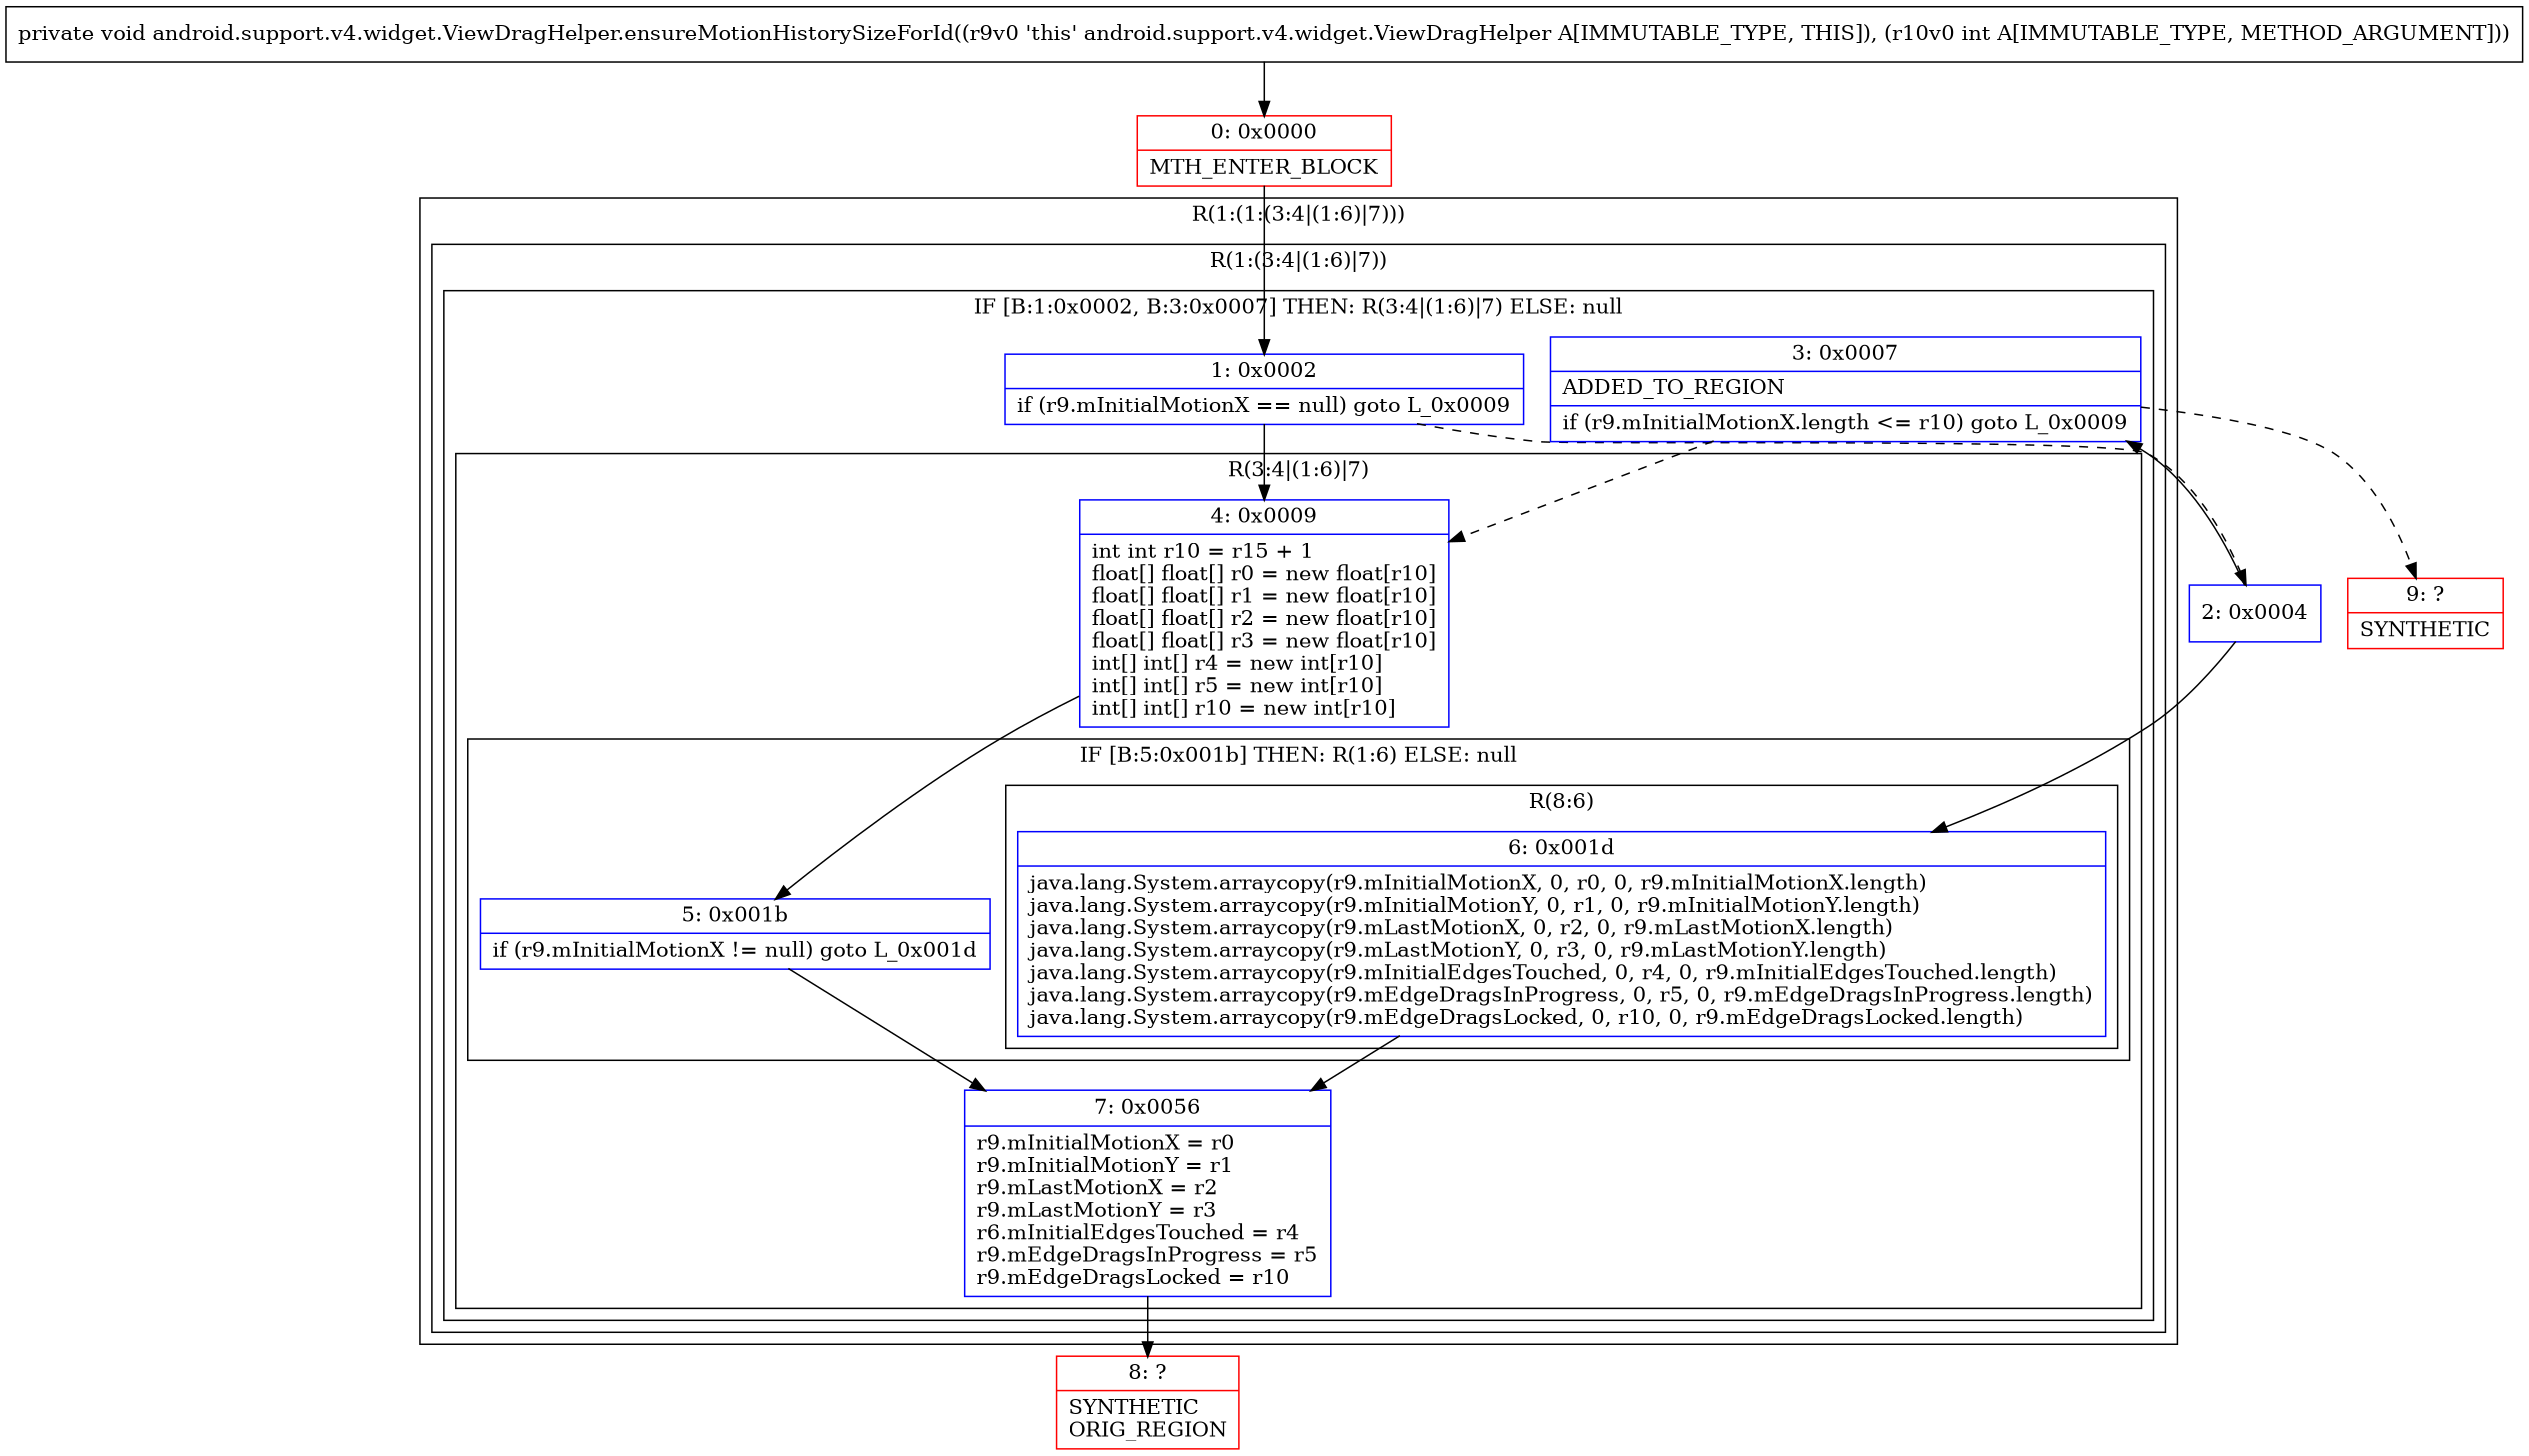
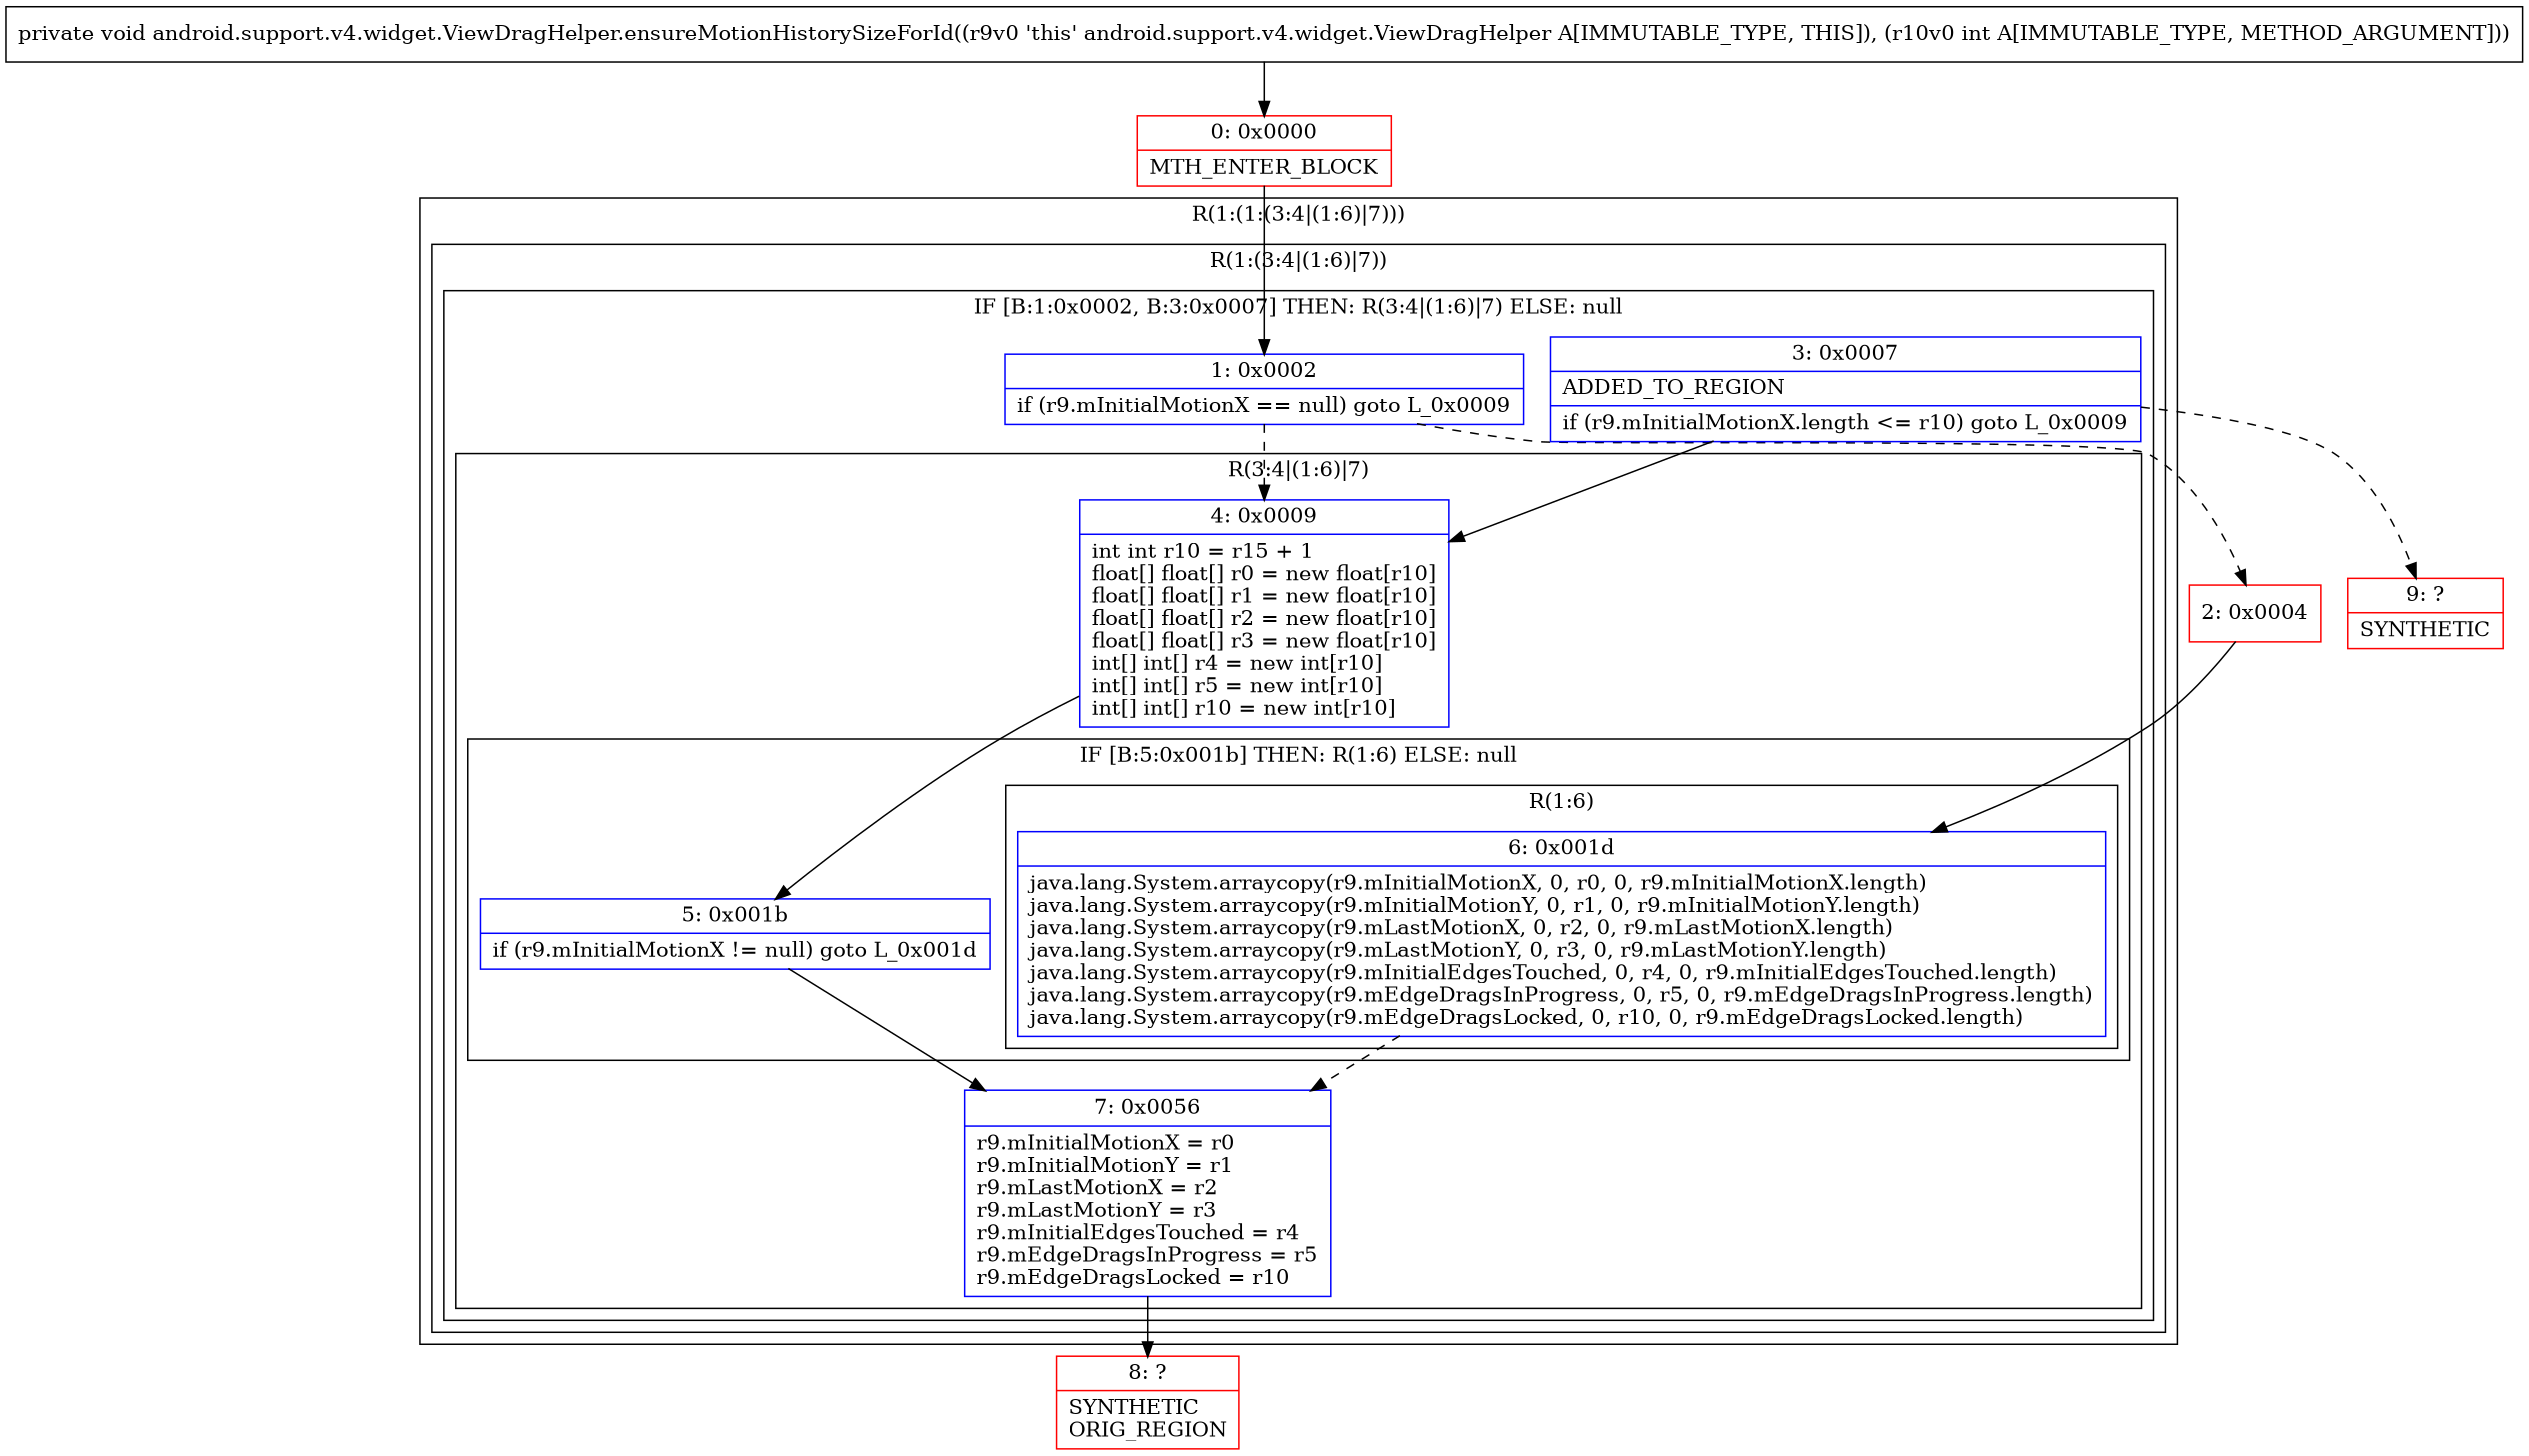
(1264, 464) -> (1264, 464)
(1589, 489) -> (1589, 489)
(2202, 509) -> none
(2255, 613) -> (2255, 613)
(1562, 803) -> (1562, 803)
(1345, 1070) -> (1345, 1070)
(1139, 1233) -> (1139, 1233)
